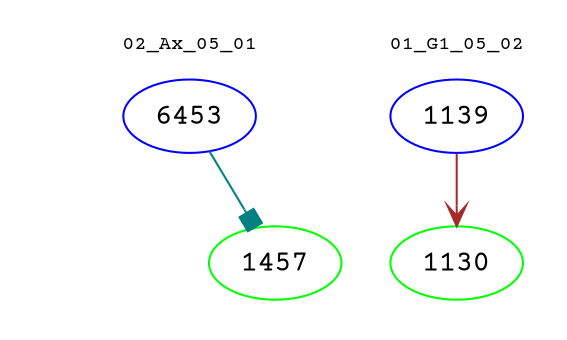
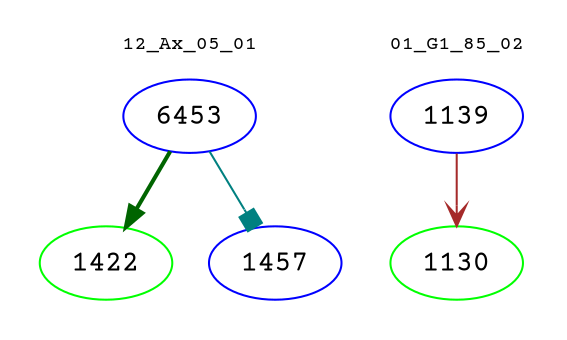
(191, 44) -> (191, 44)
(458, 44) -> (458, 44)
none -> (106, 263)
(275, 263) -> (275, 263)
